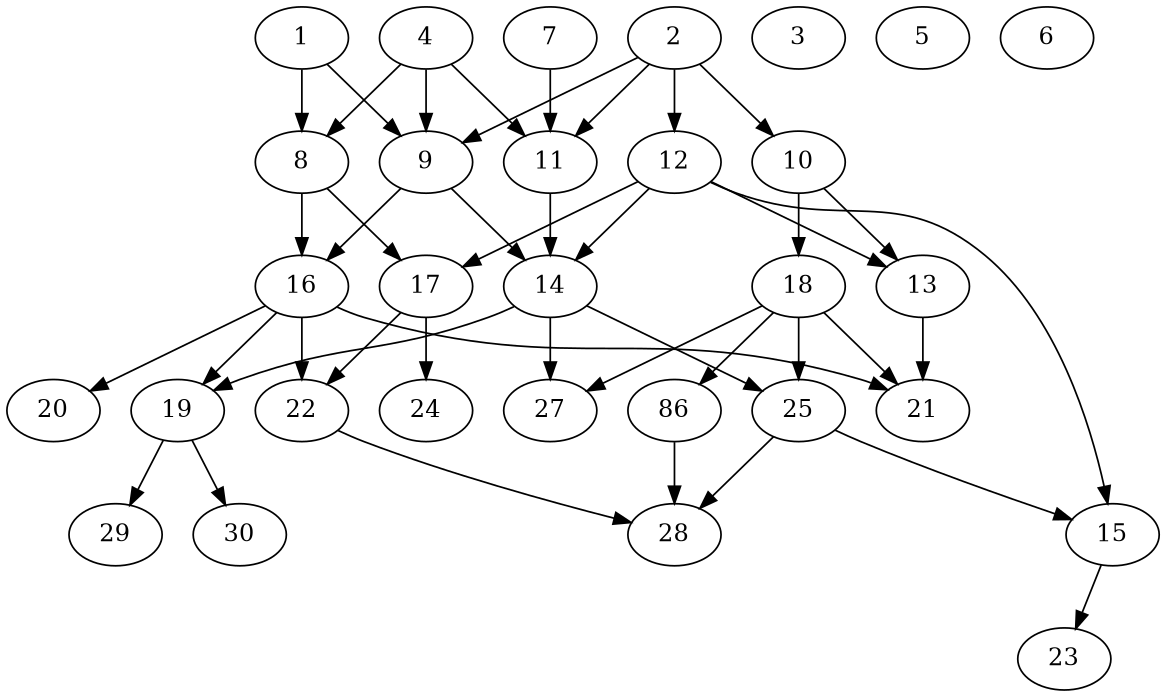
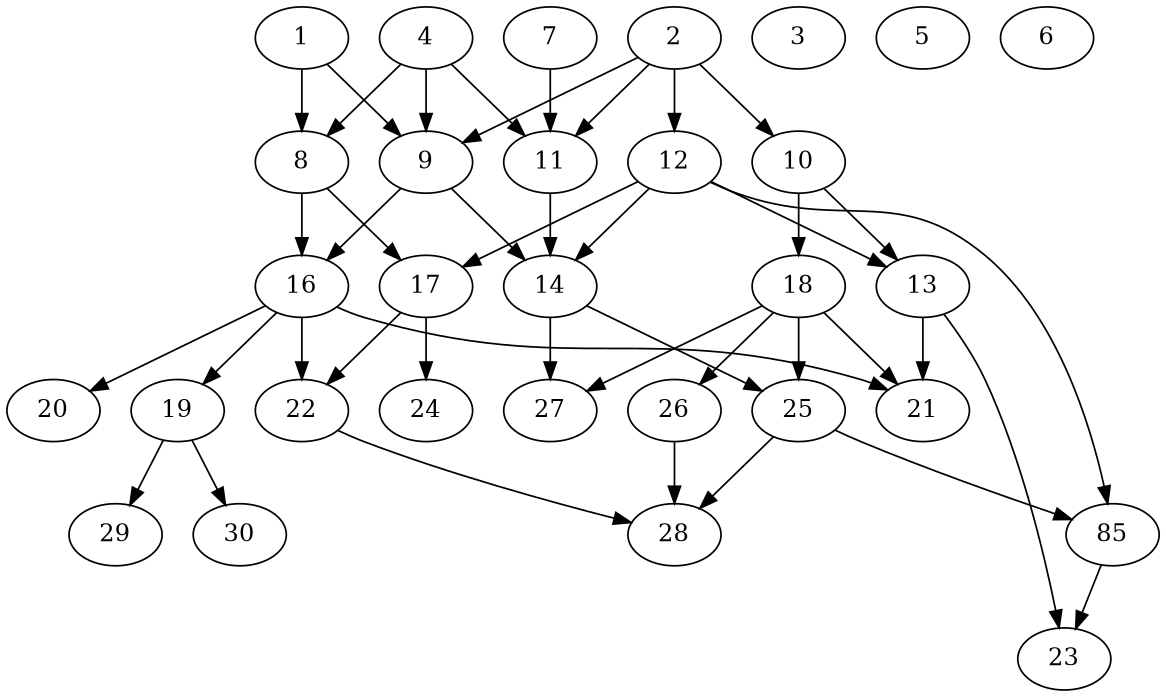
(387, 344) -> none
(674, 411) -> (674, 411)
none -> (1015, 456)
(1113, 535) -> (1113, 535)
